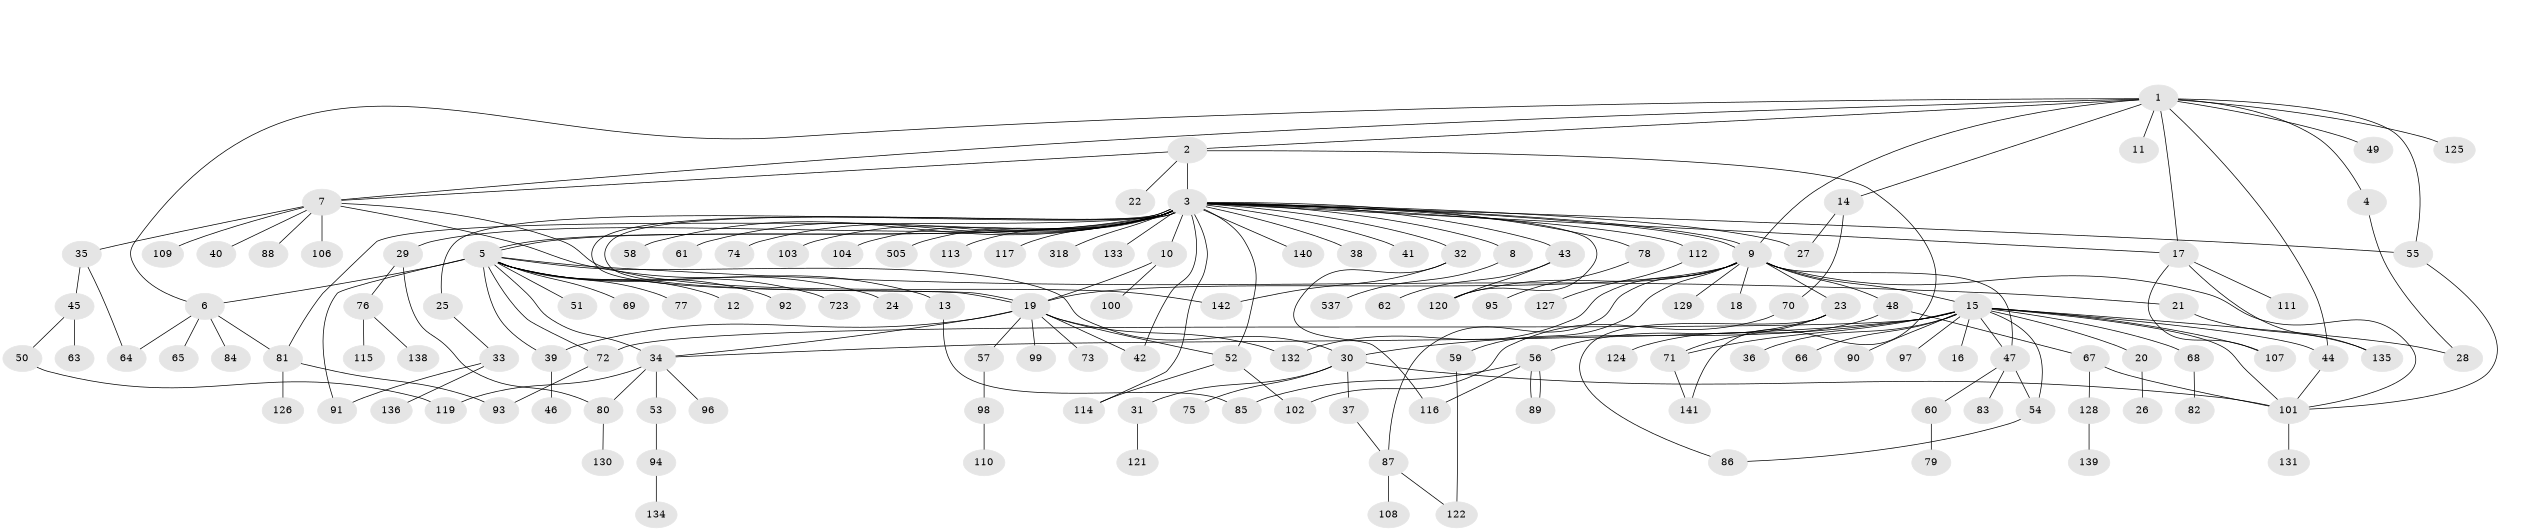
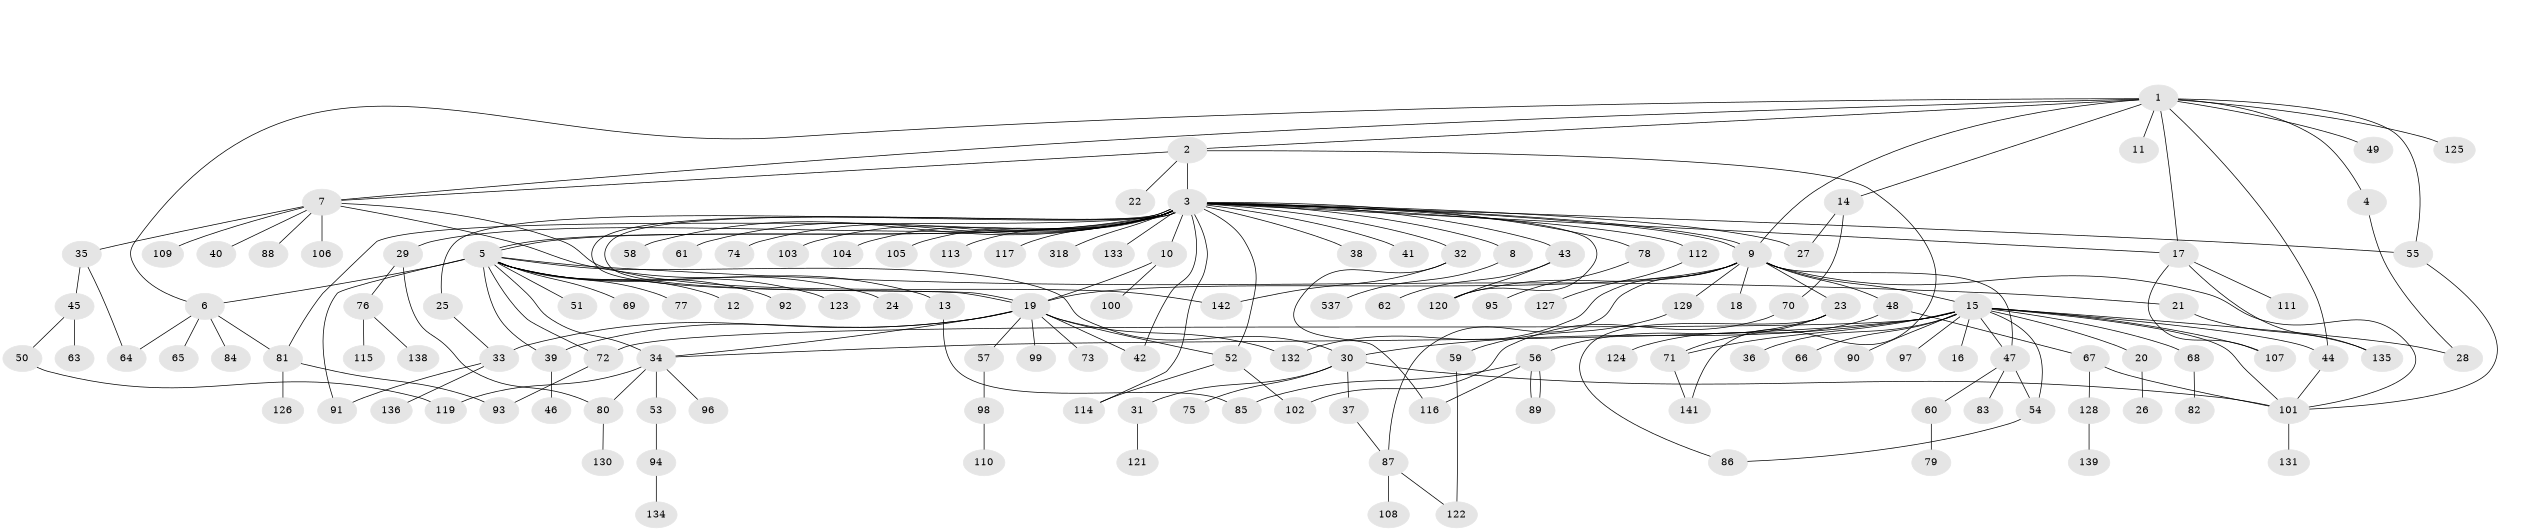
(897, 254) -> (897, 254)
(1303, 254) -> none
(839, 306) -> (839, 306)
(1624, 320) -> (1584, 331)
none -> (662, 324)
